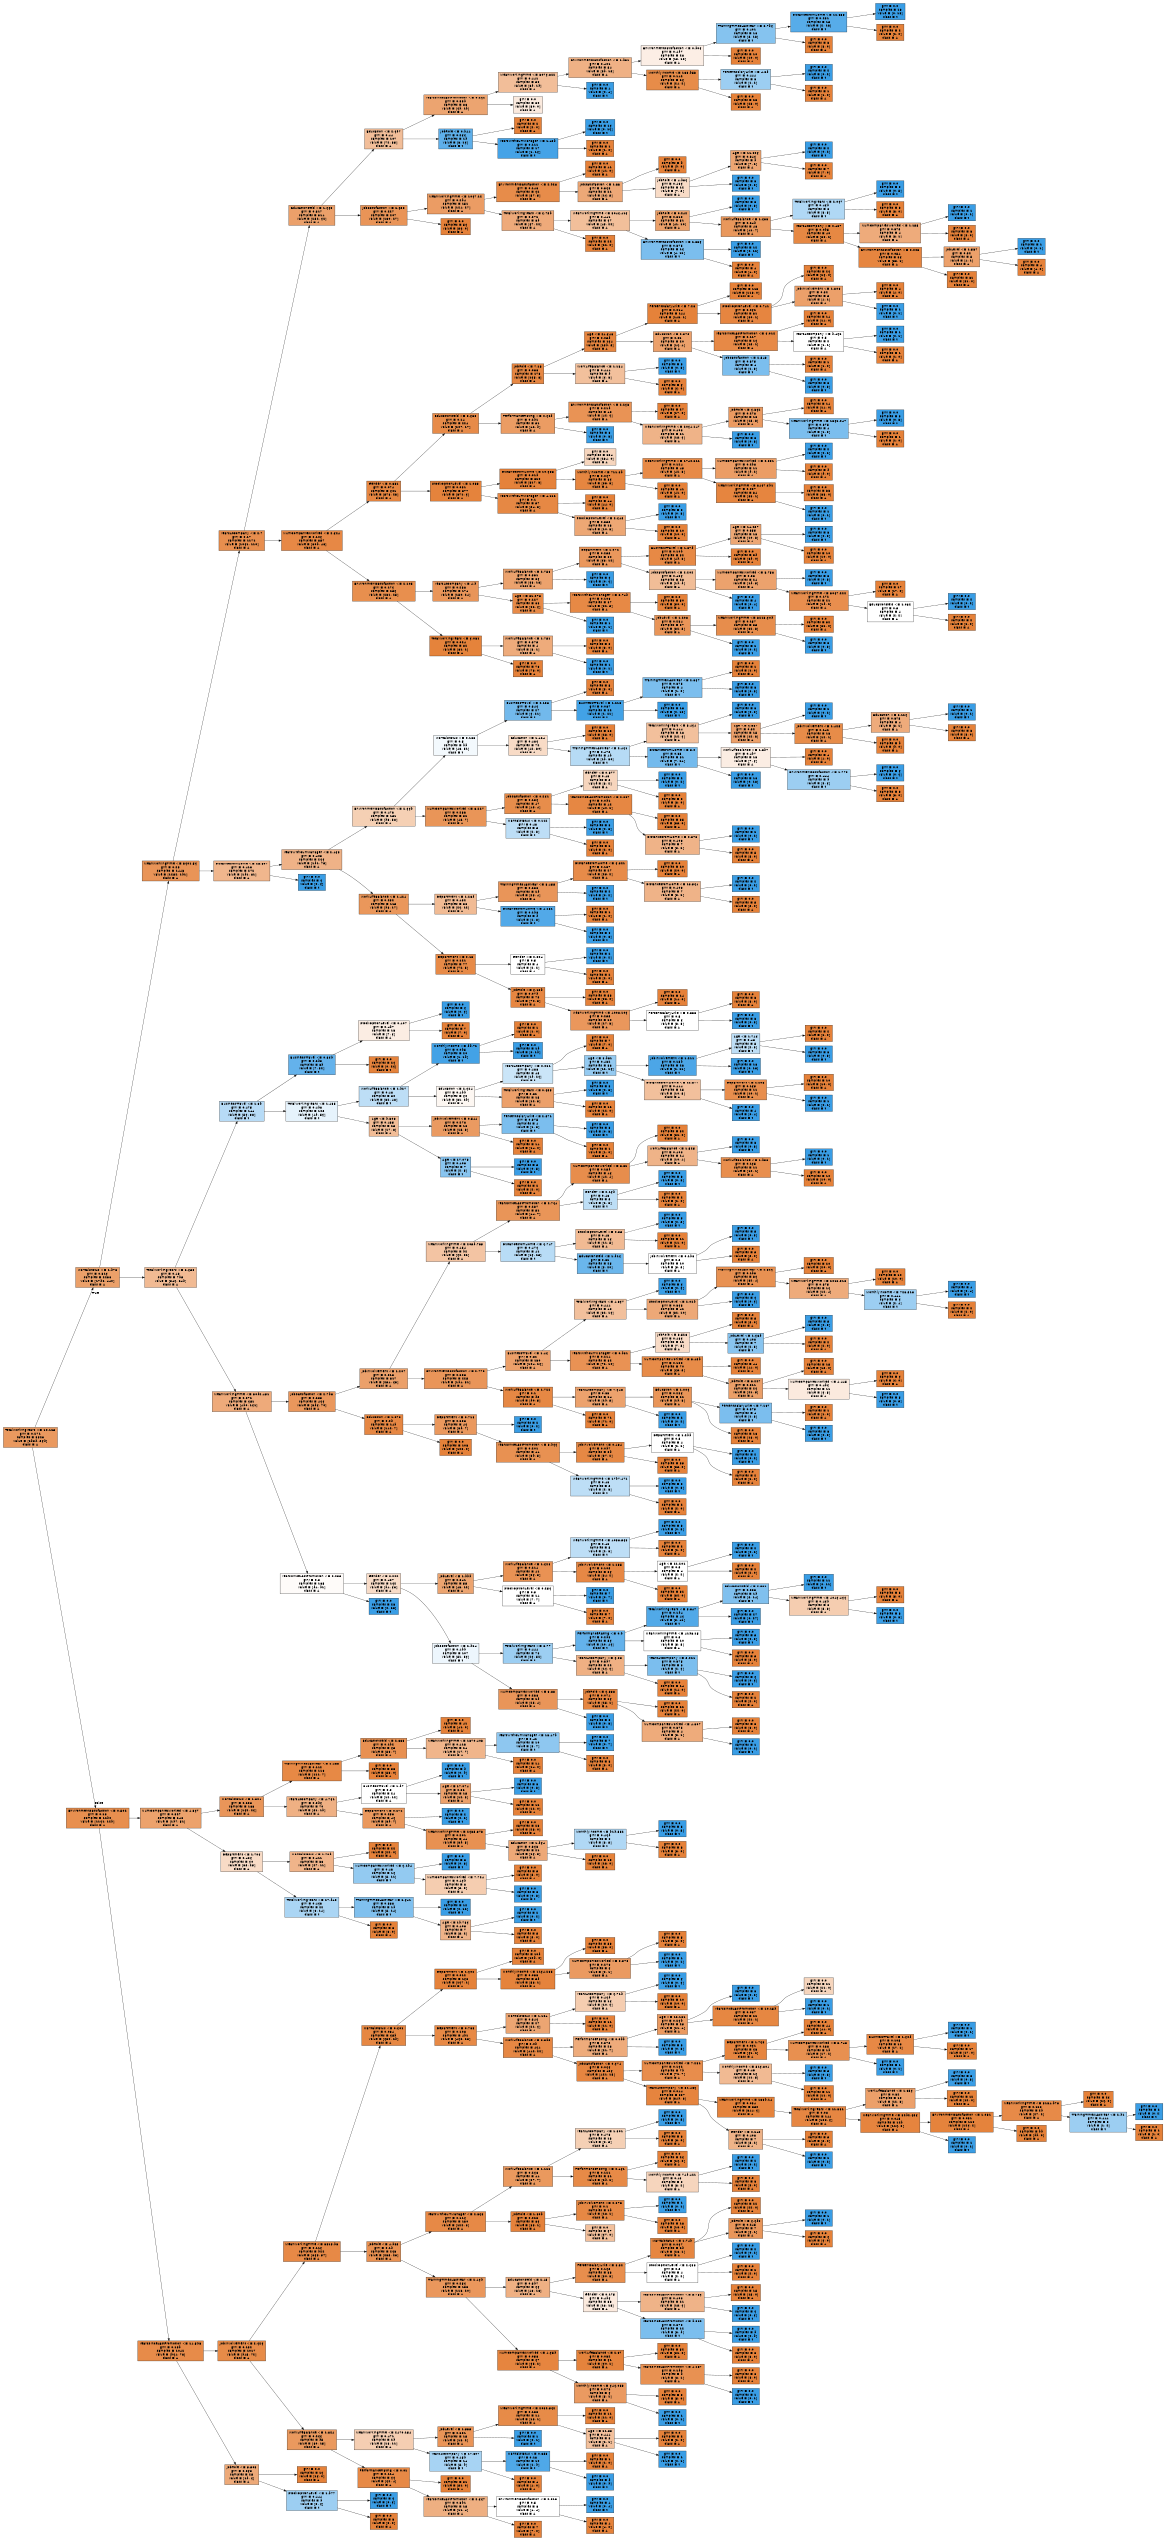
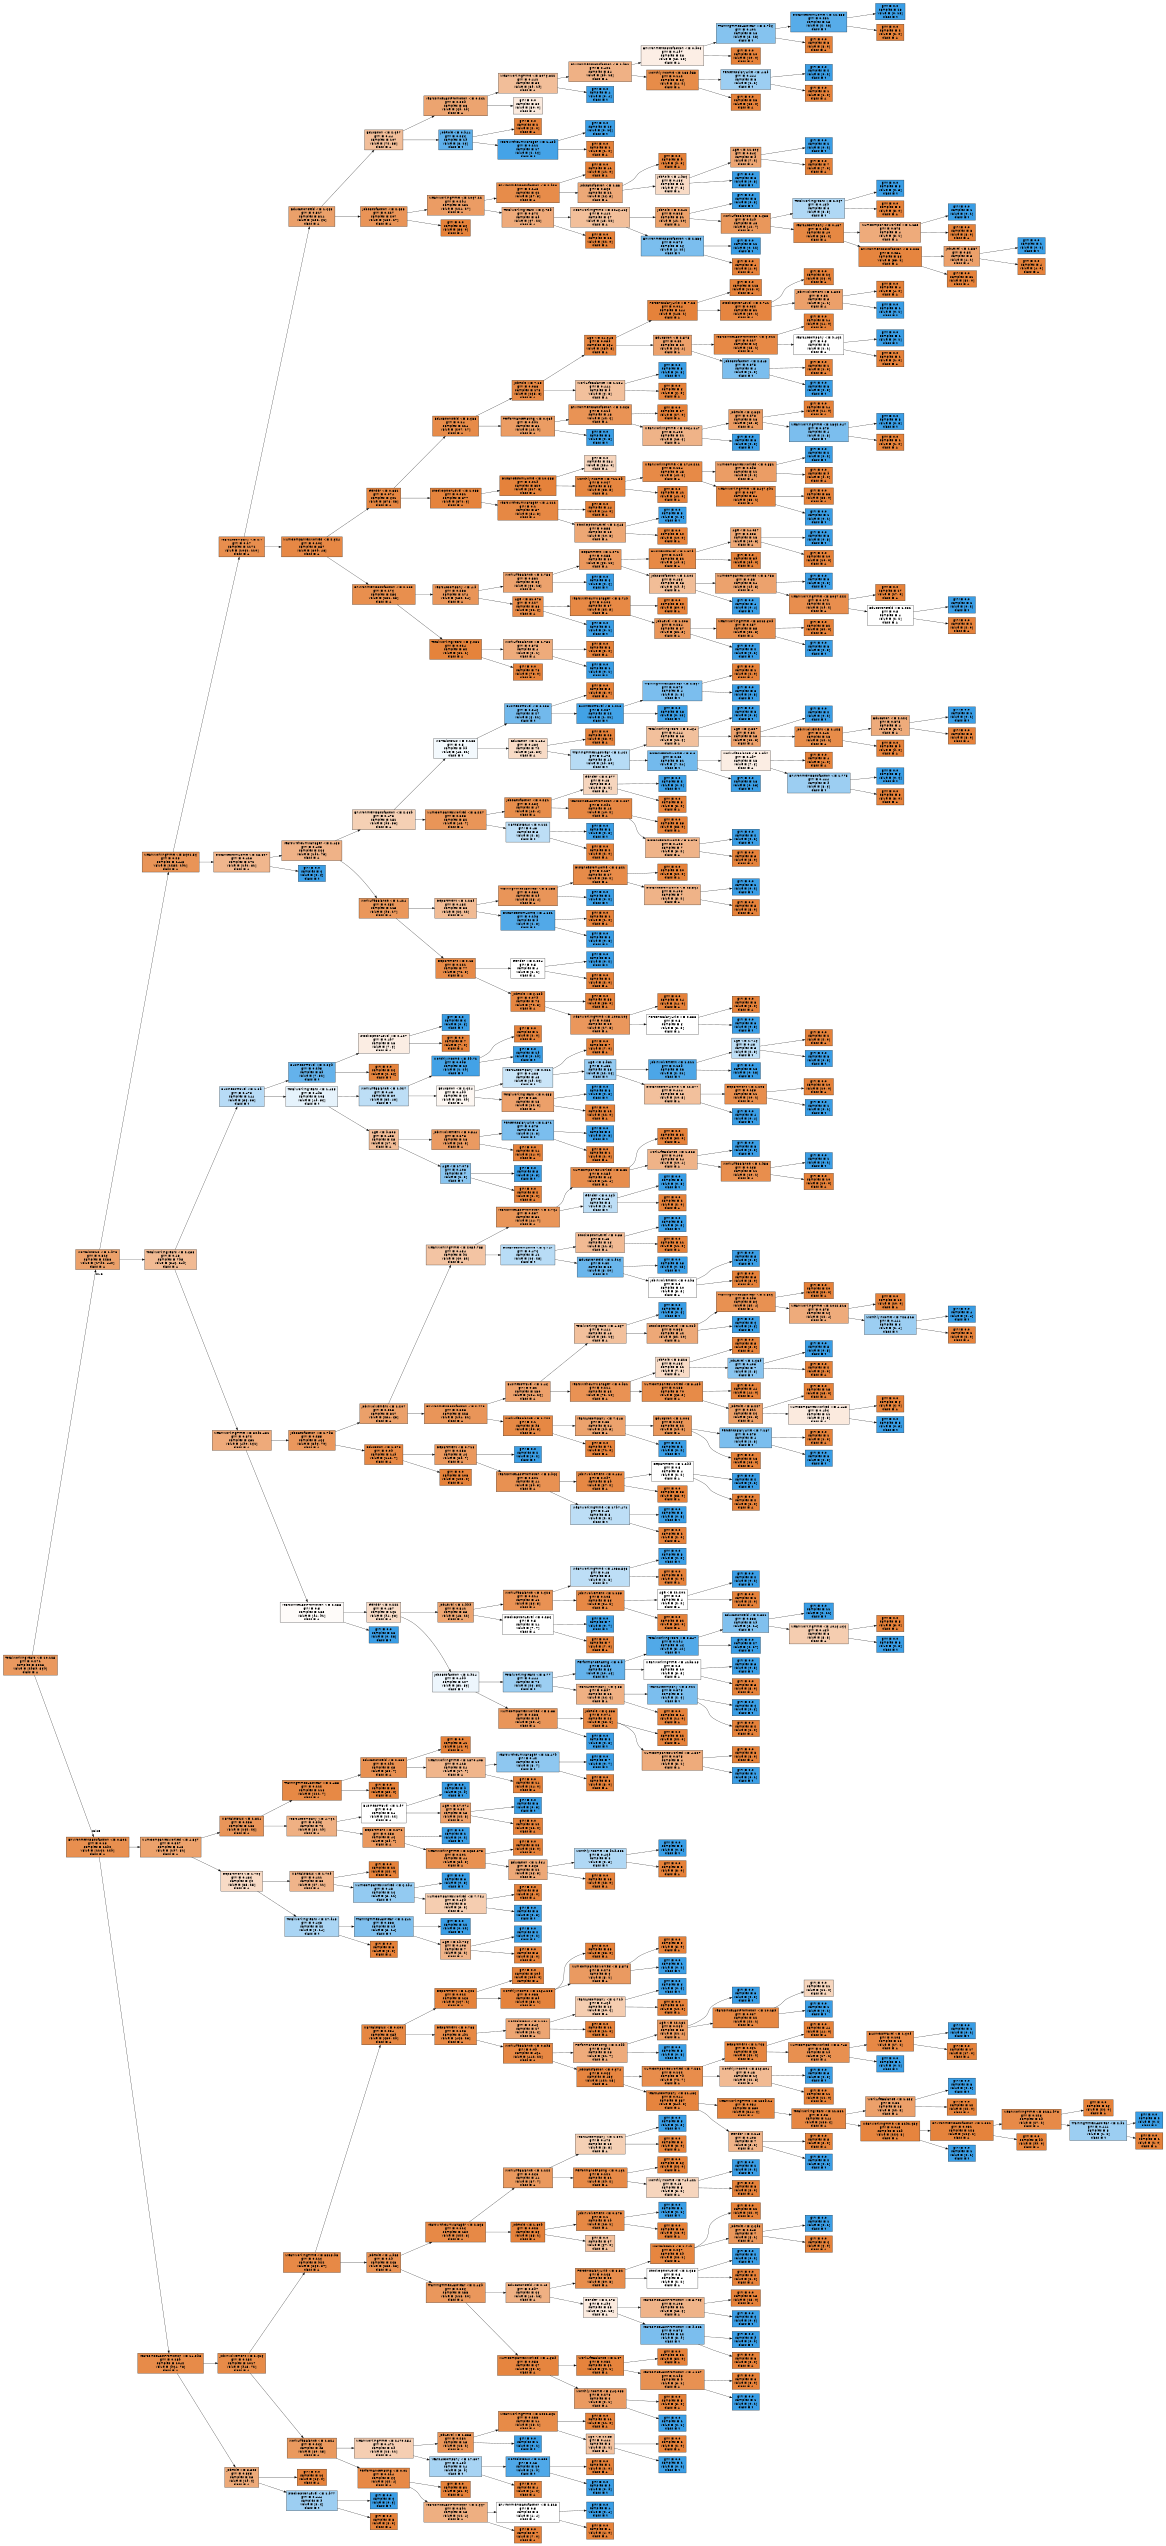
none -> (672, 1265)
(528, 1956) -> (528, 1976)
